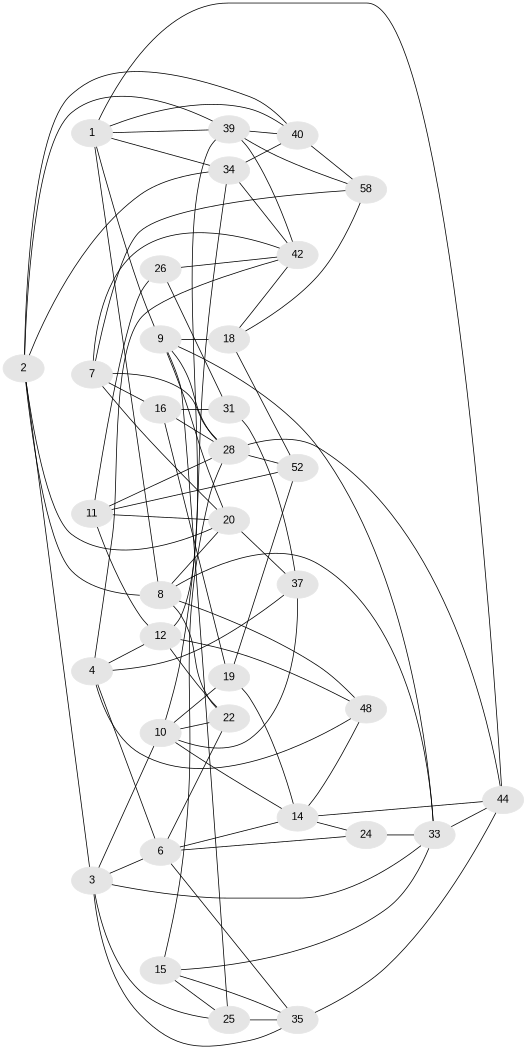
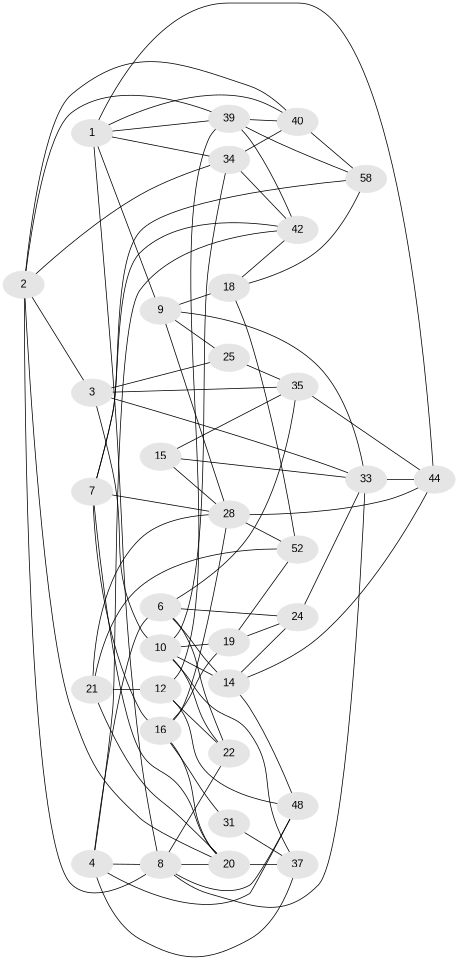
(161, 269) -> none
(191, 418) -> (193, 799)
(92, 514) -> (92, 690)
(126, 654) -> (126, 864)
(273, 744) -> (263, 630)
(126, 866) -> none
(195, 995) -> none
